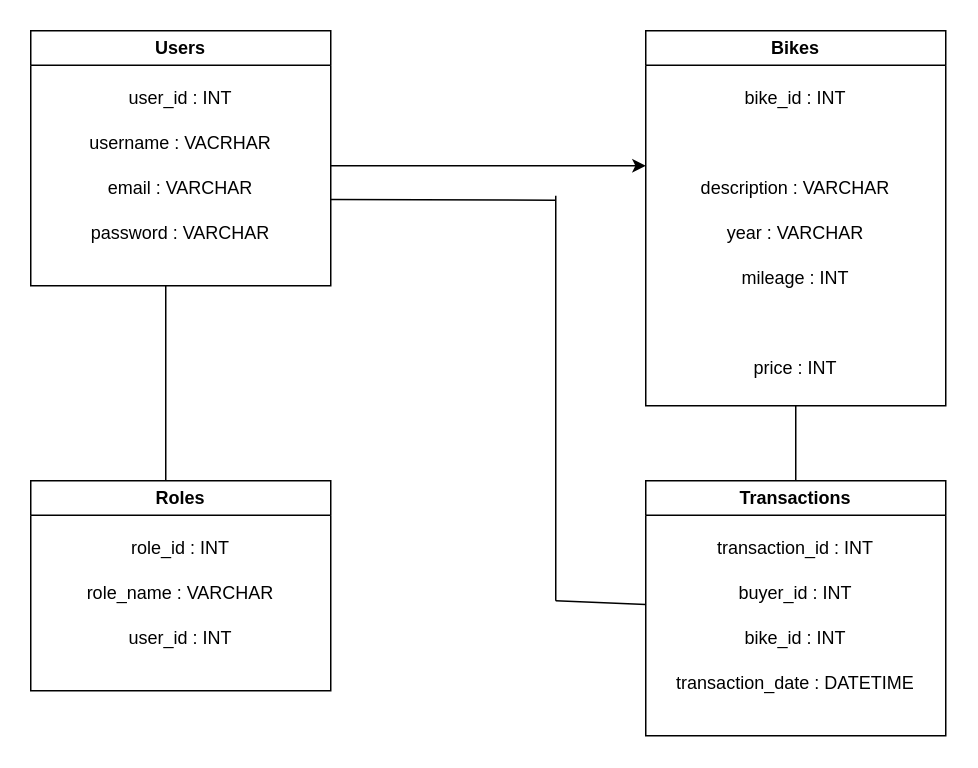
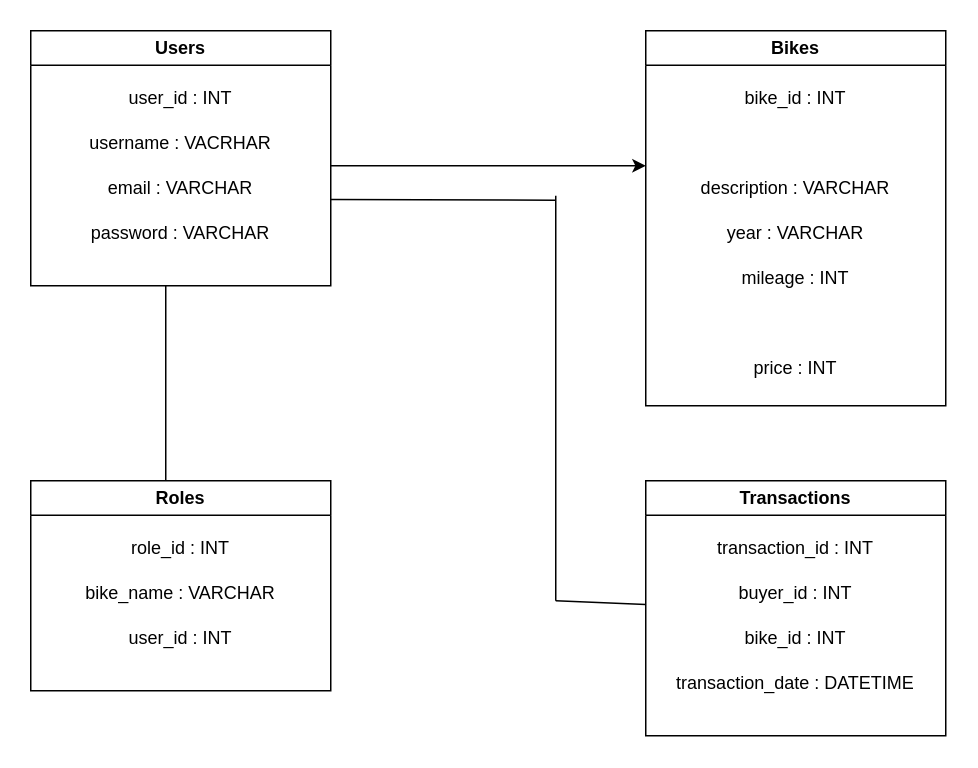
(796, 444) -> none
(181, 593) -> (181, 593)
